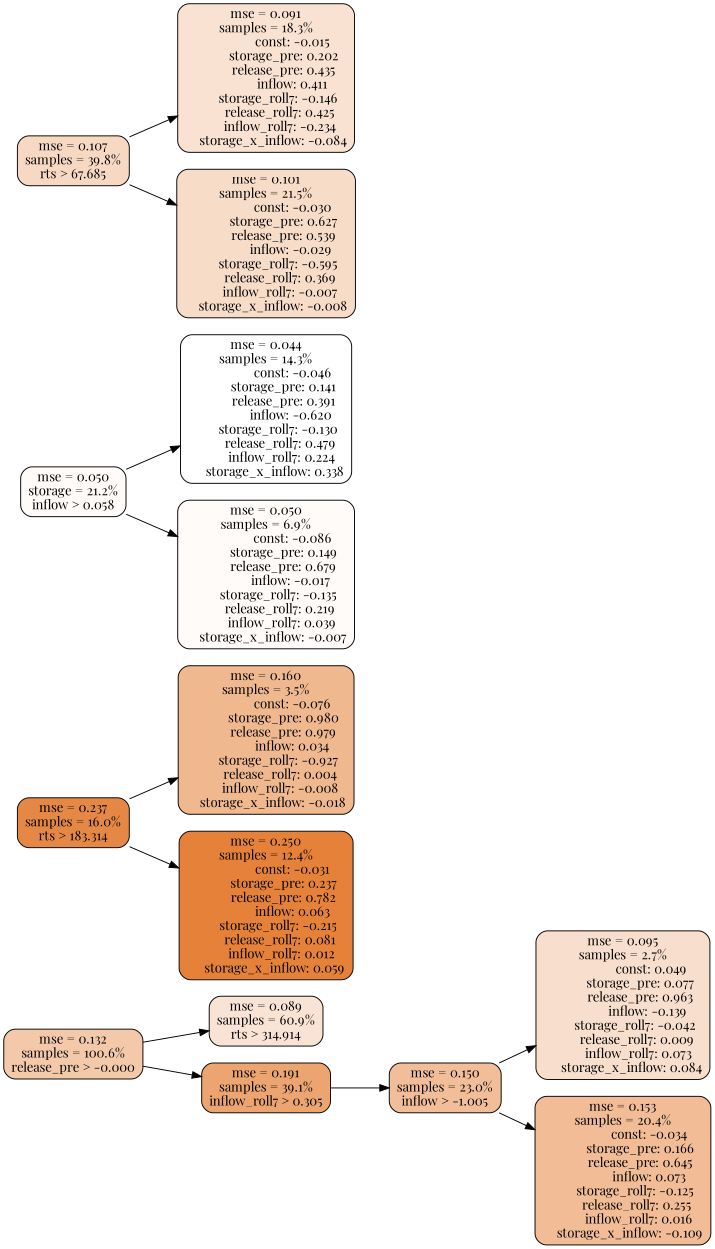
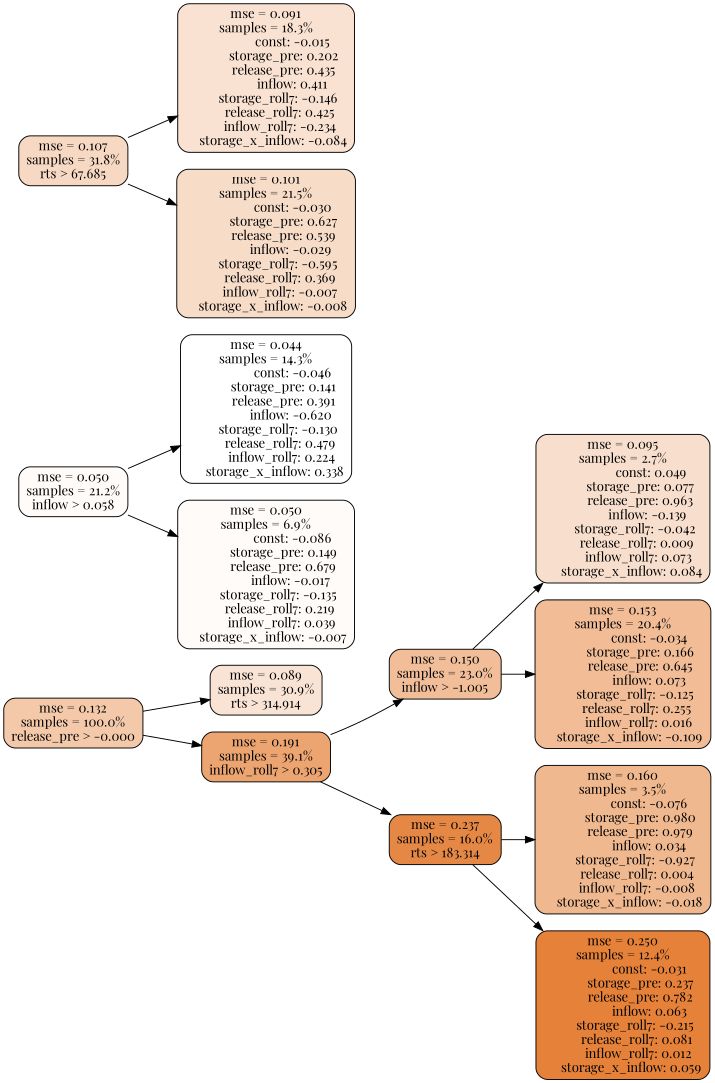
(73, 161) -> (73, 161)
(73, 492) -> (73, 492)
none -> (351, 796)
(266, 1021) -> (266, 690)
(73, 1054) -> (73, 723)
